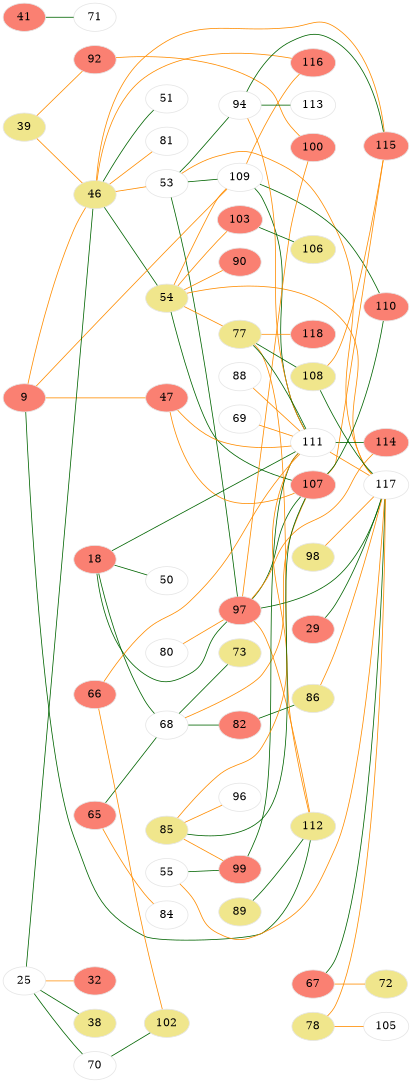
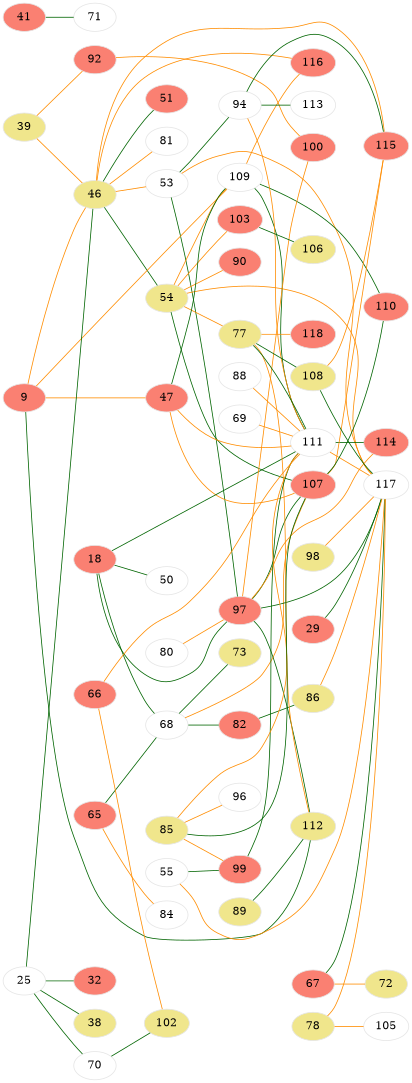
(167, 99) -> (167, 99)
(203, 181) -> (197, 274)
(280, 680) -> (280, 680)
(60, 981) -> (60, 981)
